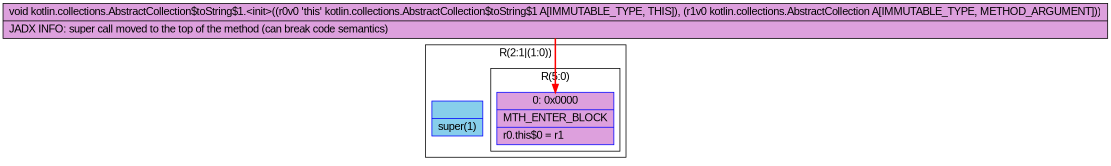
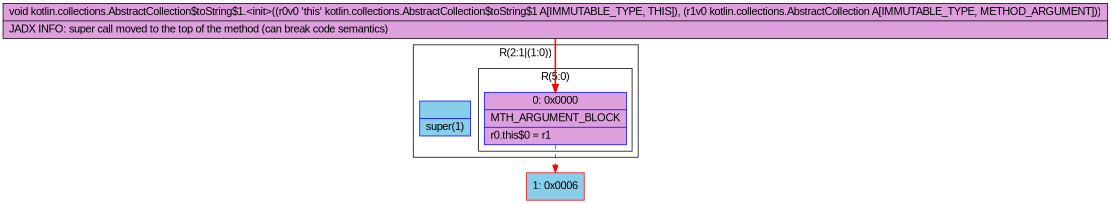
(555, 118) -> (555, 118)
none -> (555, 187)
